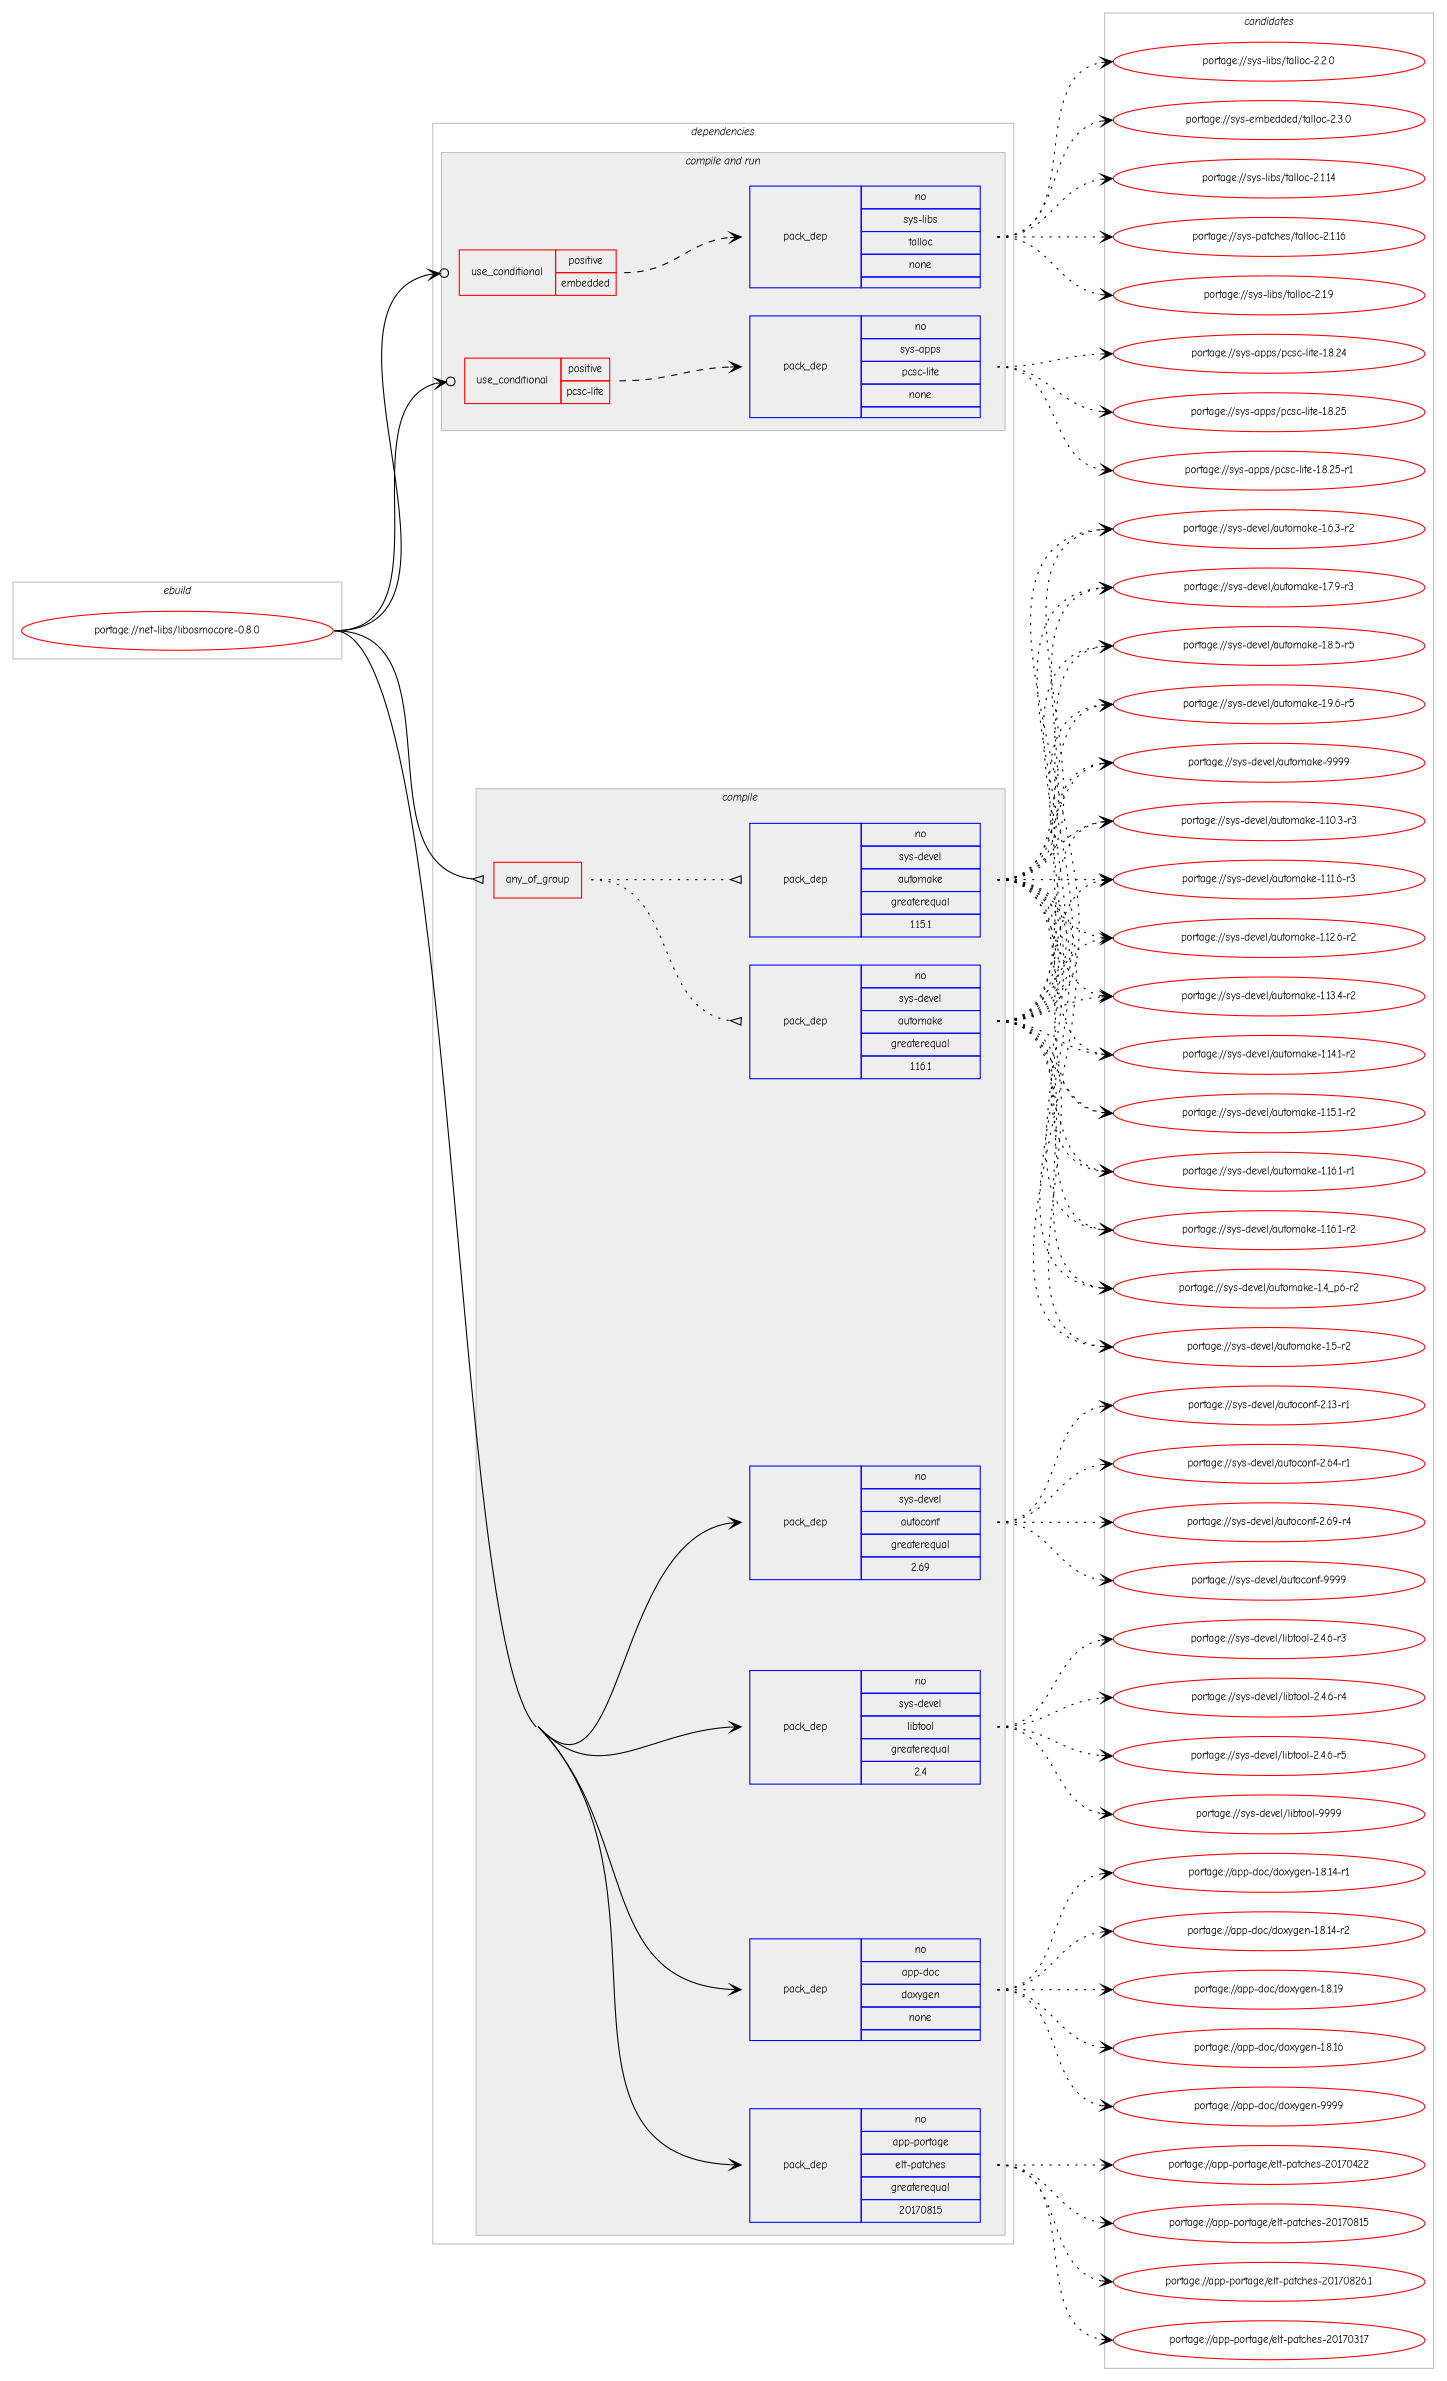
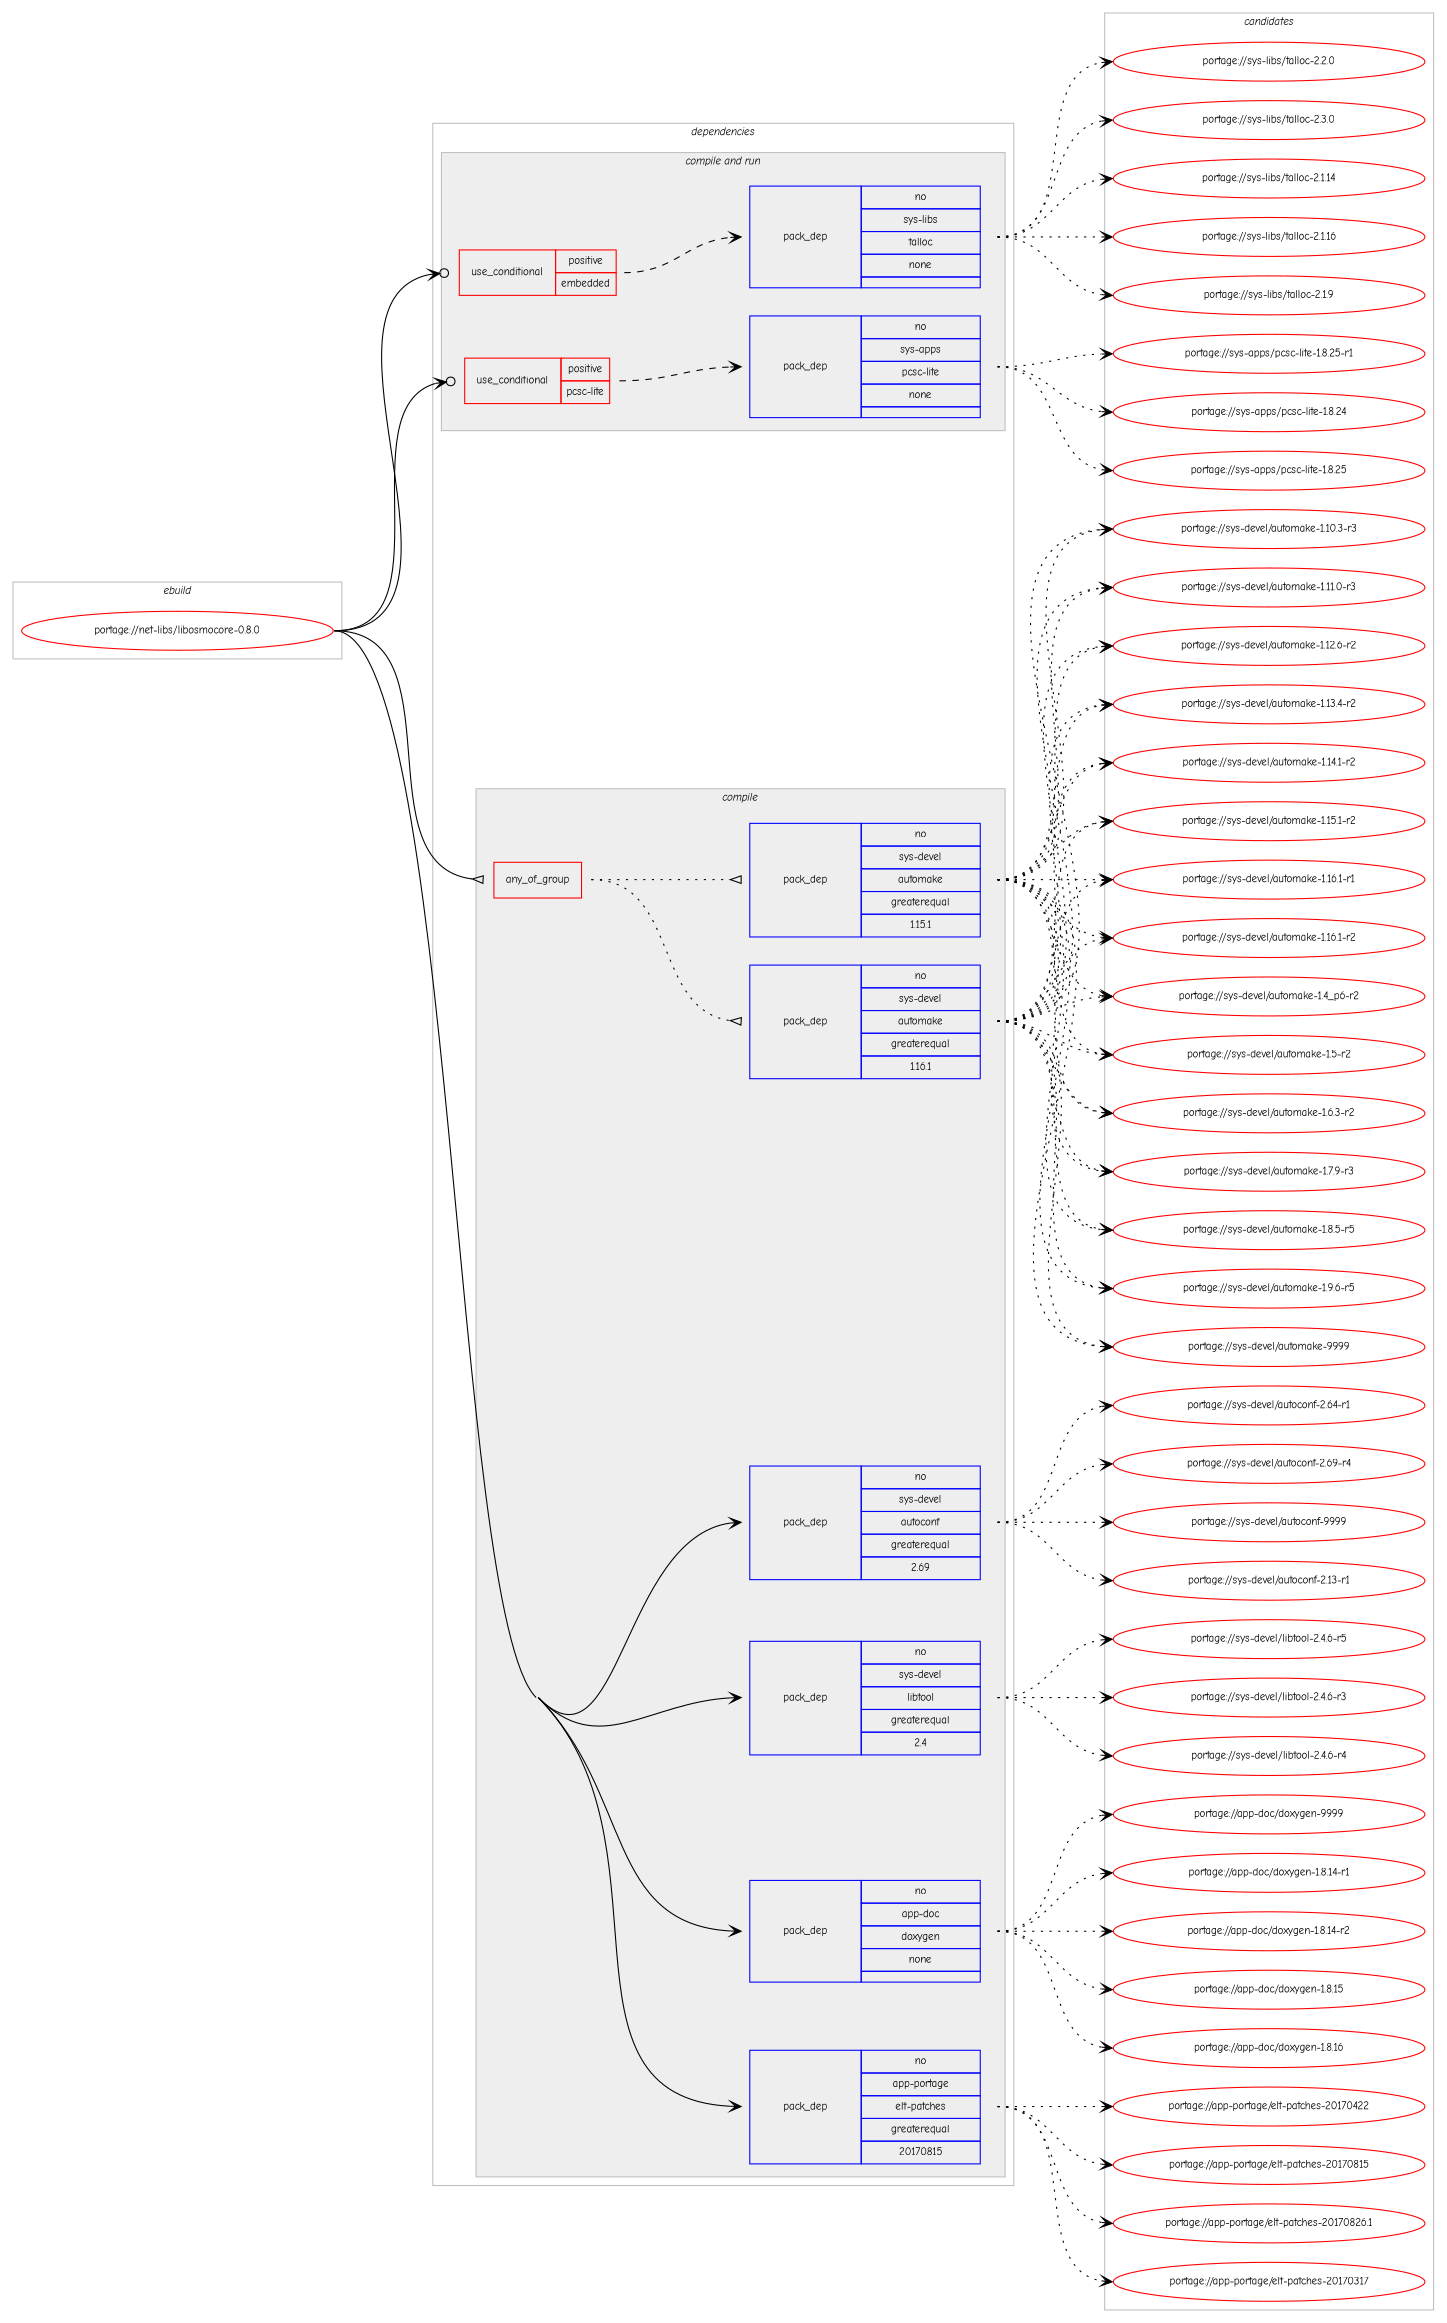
(1269, 120) -> (1269, 120)
(1269, 237) -> (1269, 237)
(1269, 880) -> (1269, 587)
(1269, 1814) -> none
(1269, 1990) -> (1269, 1990)
